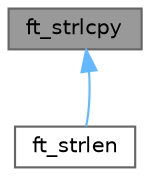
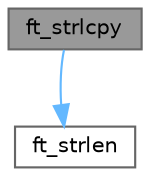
(89, 99) -> (61, 77)
